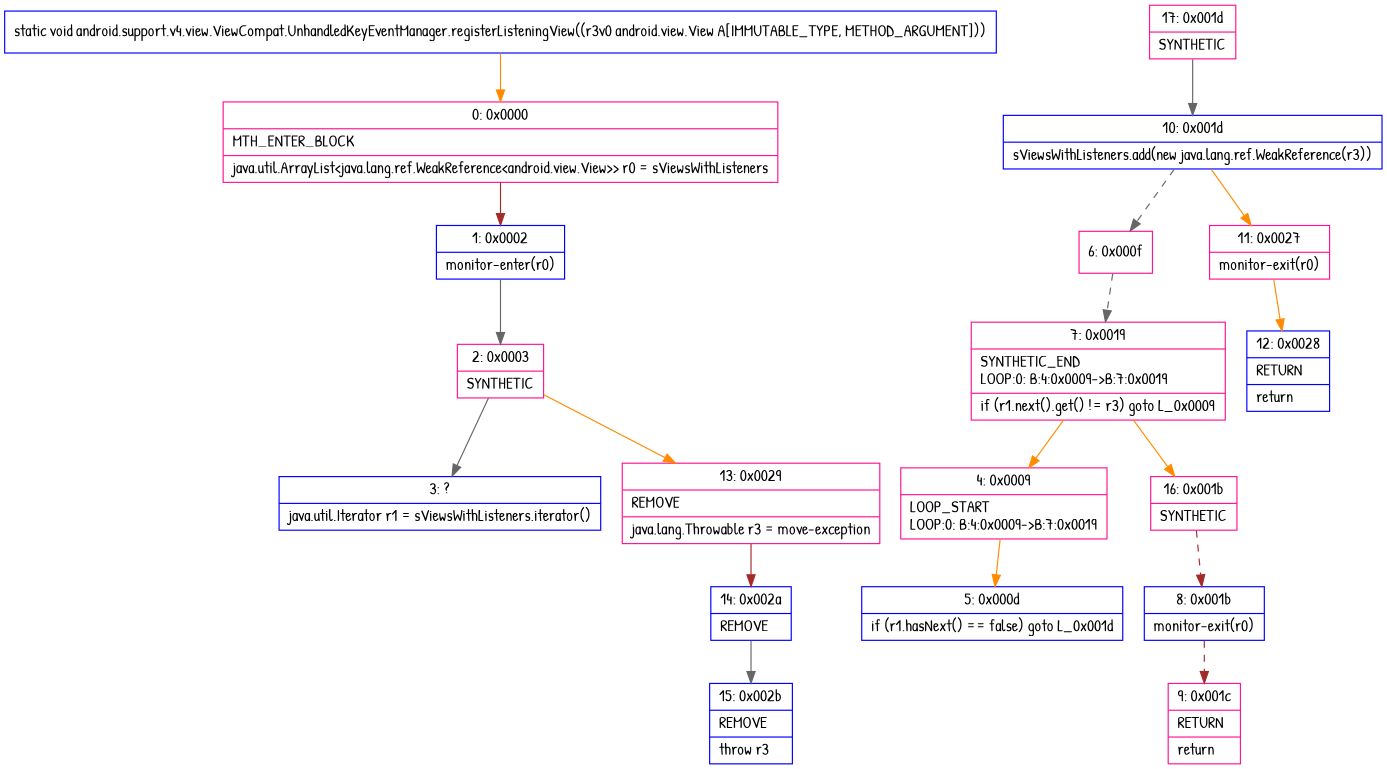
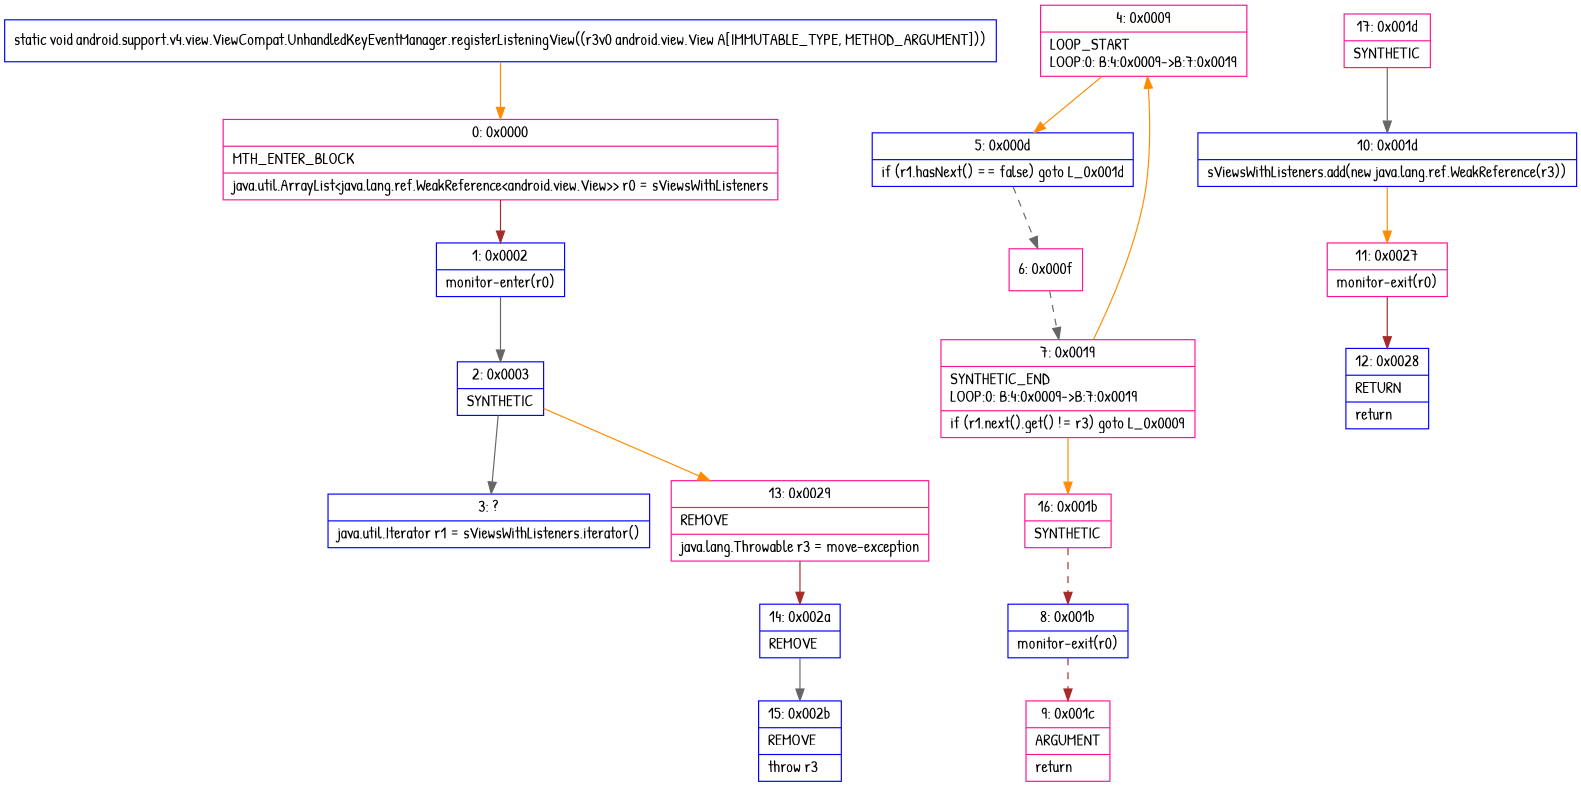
(1155, 195) -> (1023, 212)
(1277, 299) -> (1387, 317)
(500, 371) -> (500, 389)
(1201, 723) -> (1068, 741)
